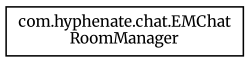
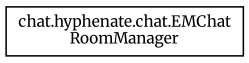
(125, 31) -> (125, 31)
